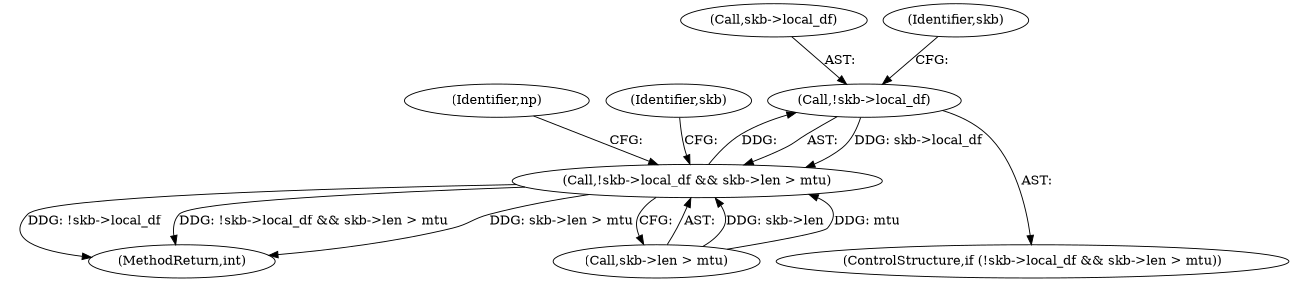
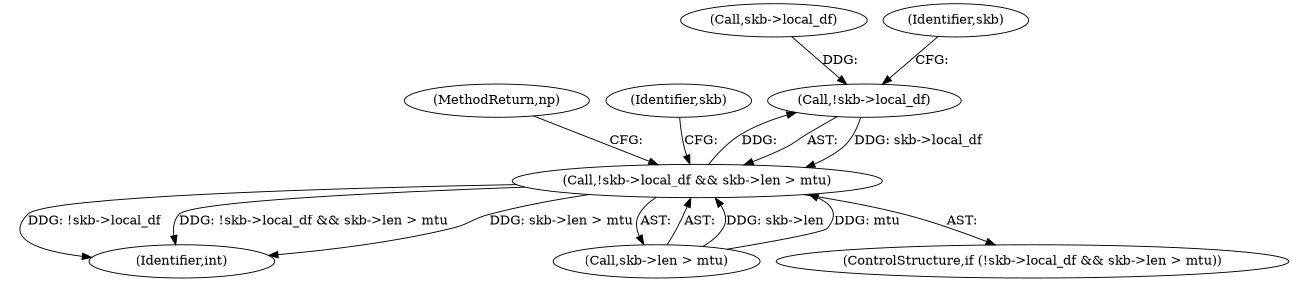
(842, 60) -> (842, 60)
(497, 101) -> (497, 101)
(1006, 158) -> (897, 212)
(658, 221) -> (658, 221)
(182, 261) -> (182, 261)
